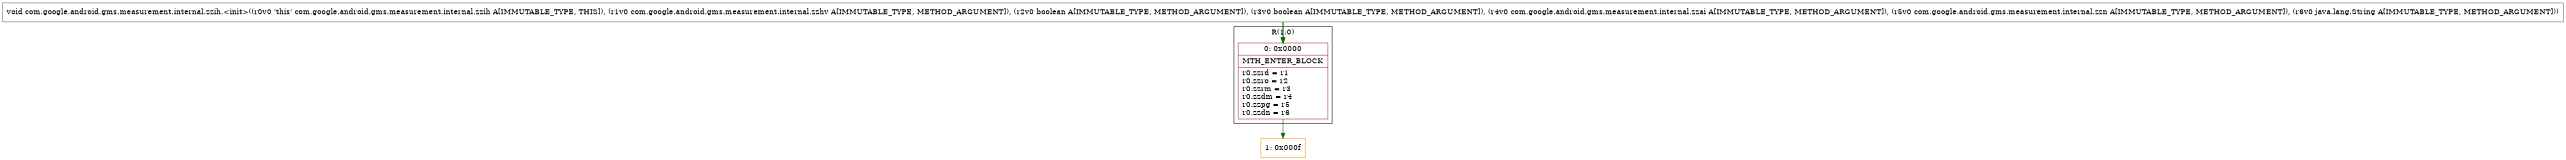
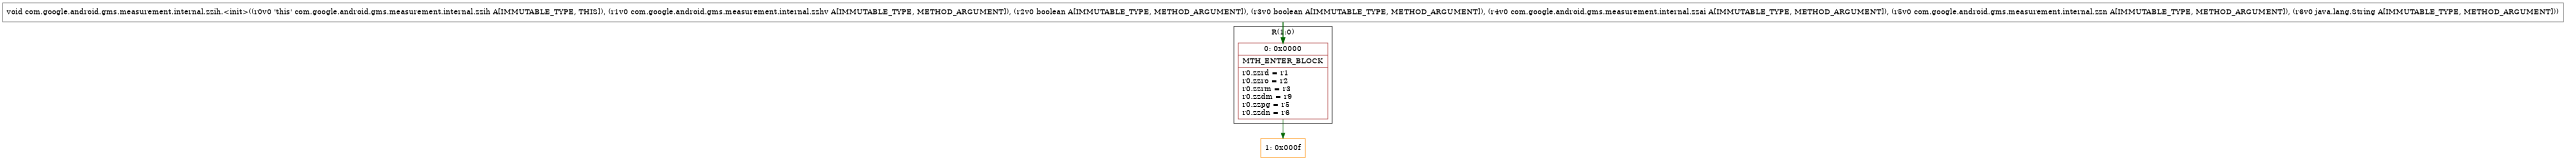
(1267, 97) -> (1267, 97)
